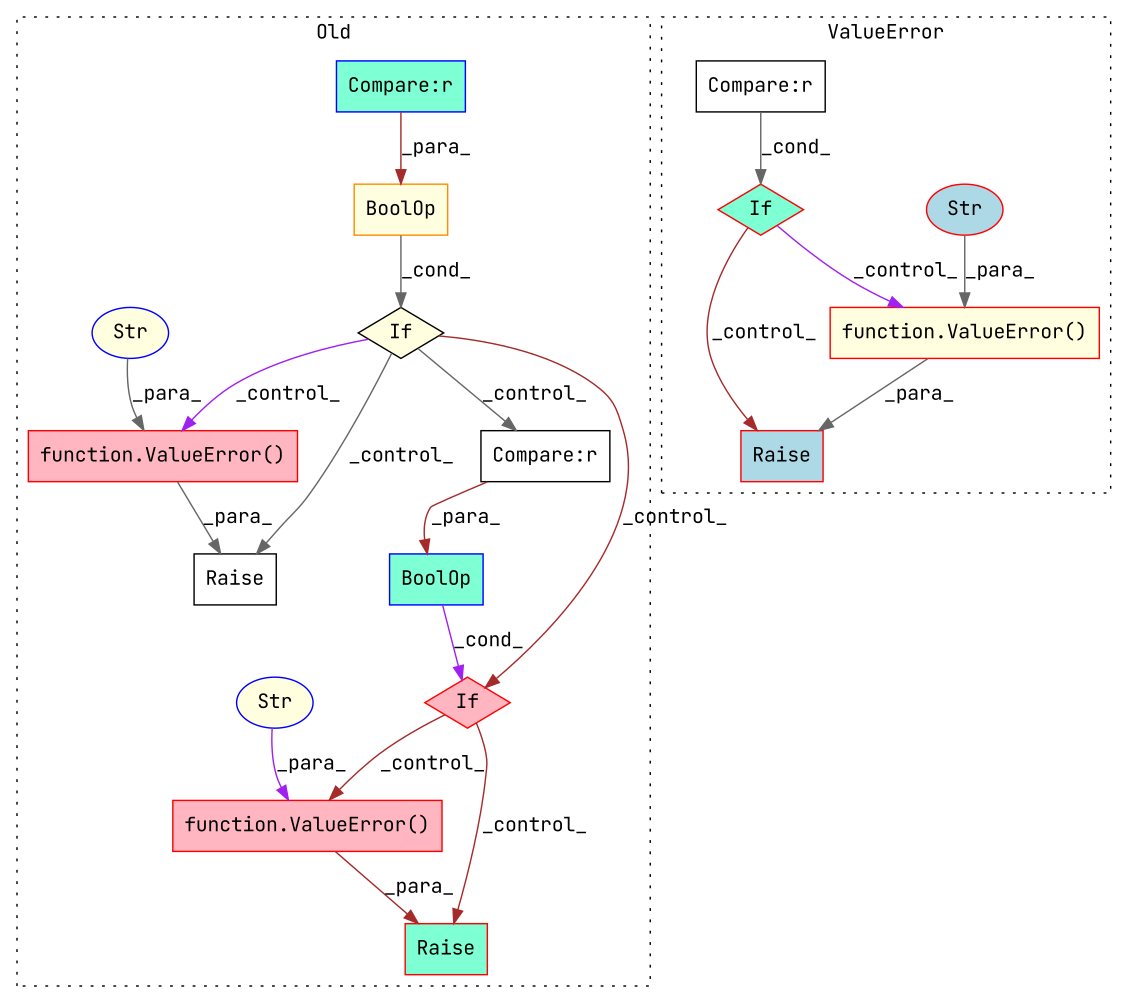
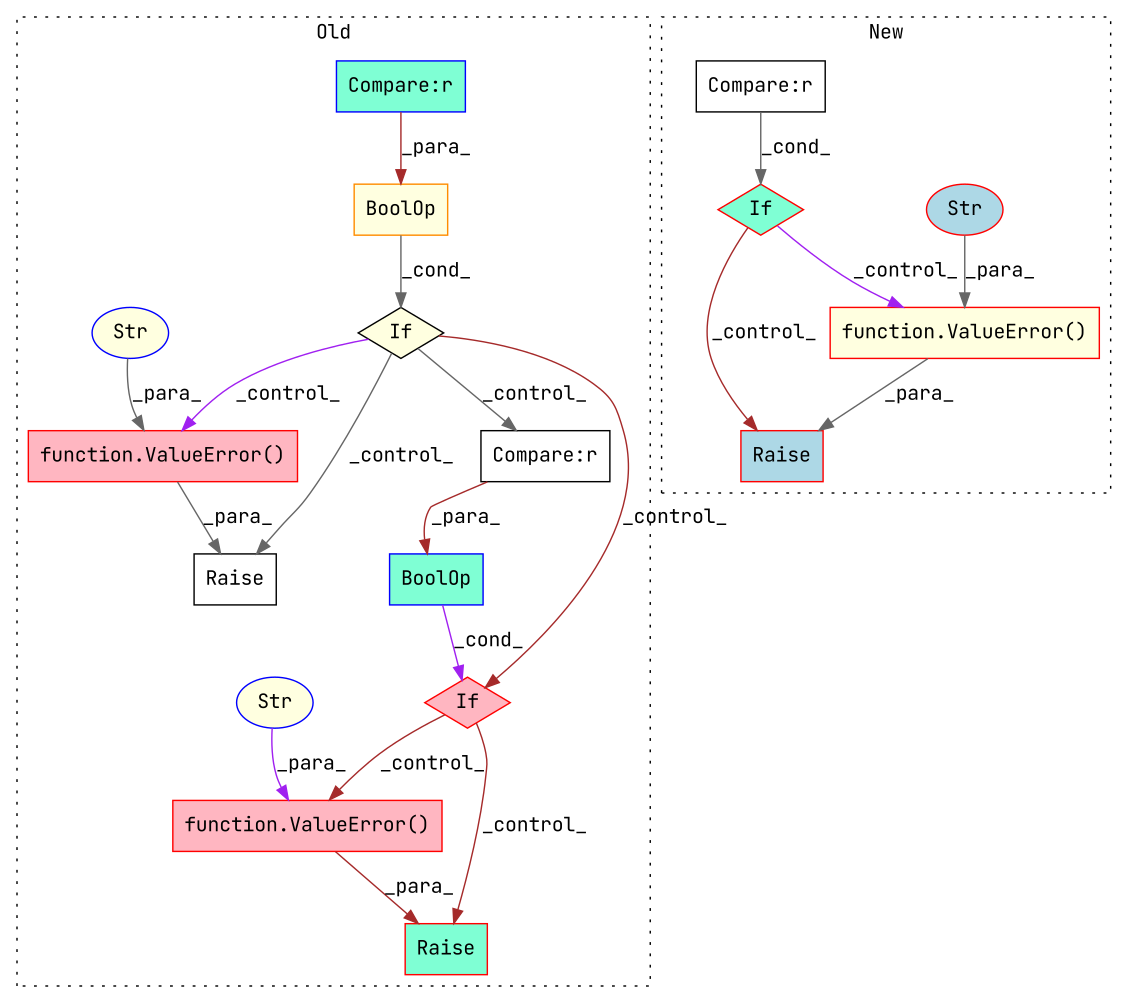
(886, 33) -> (886, 33)
